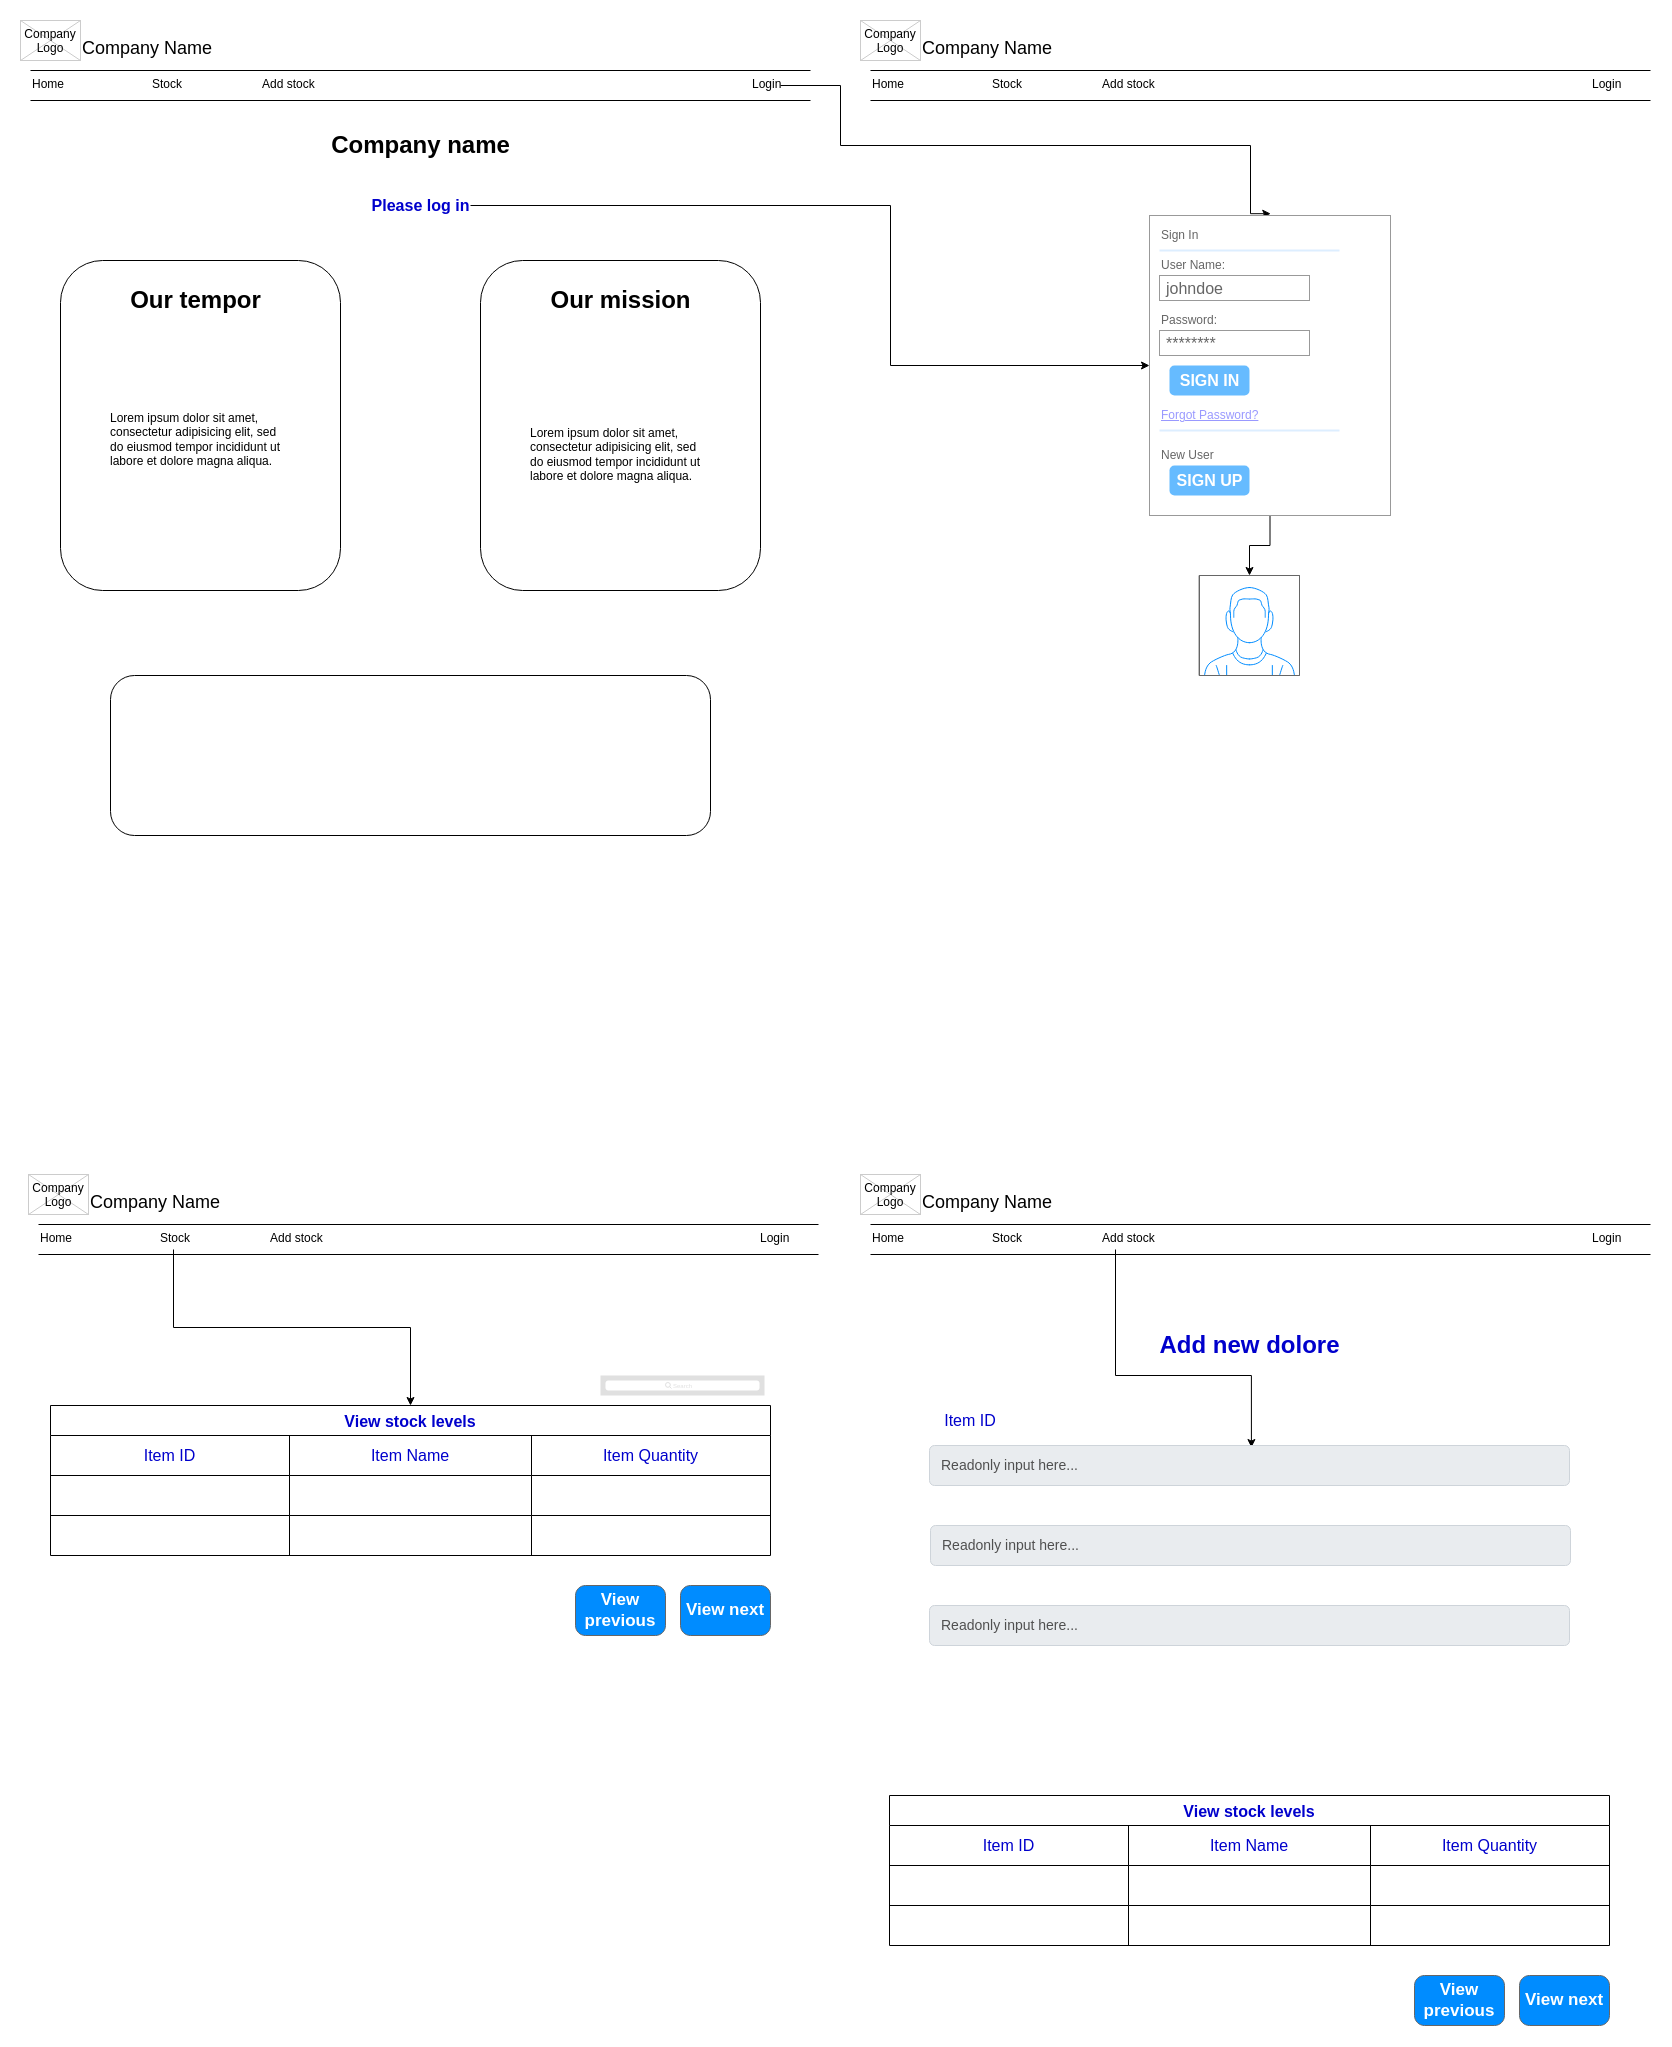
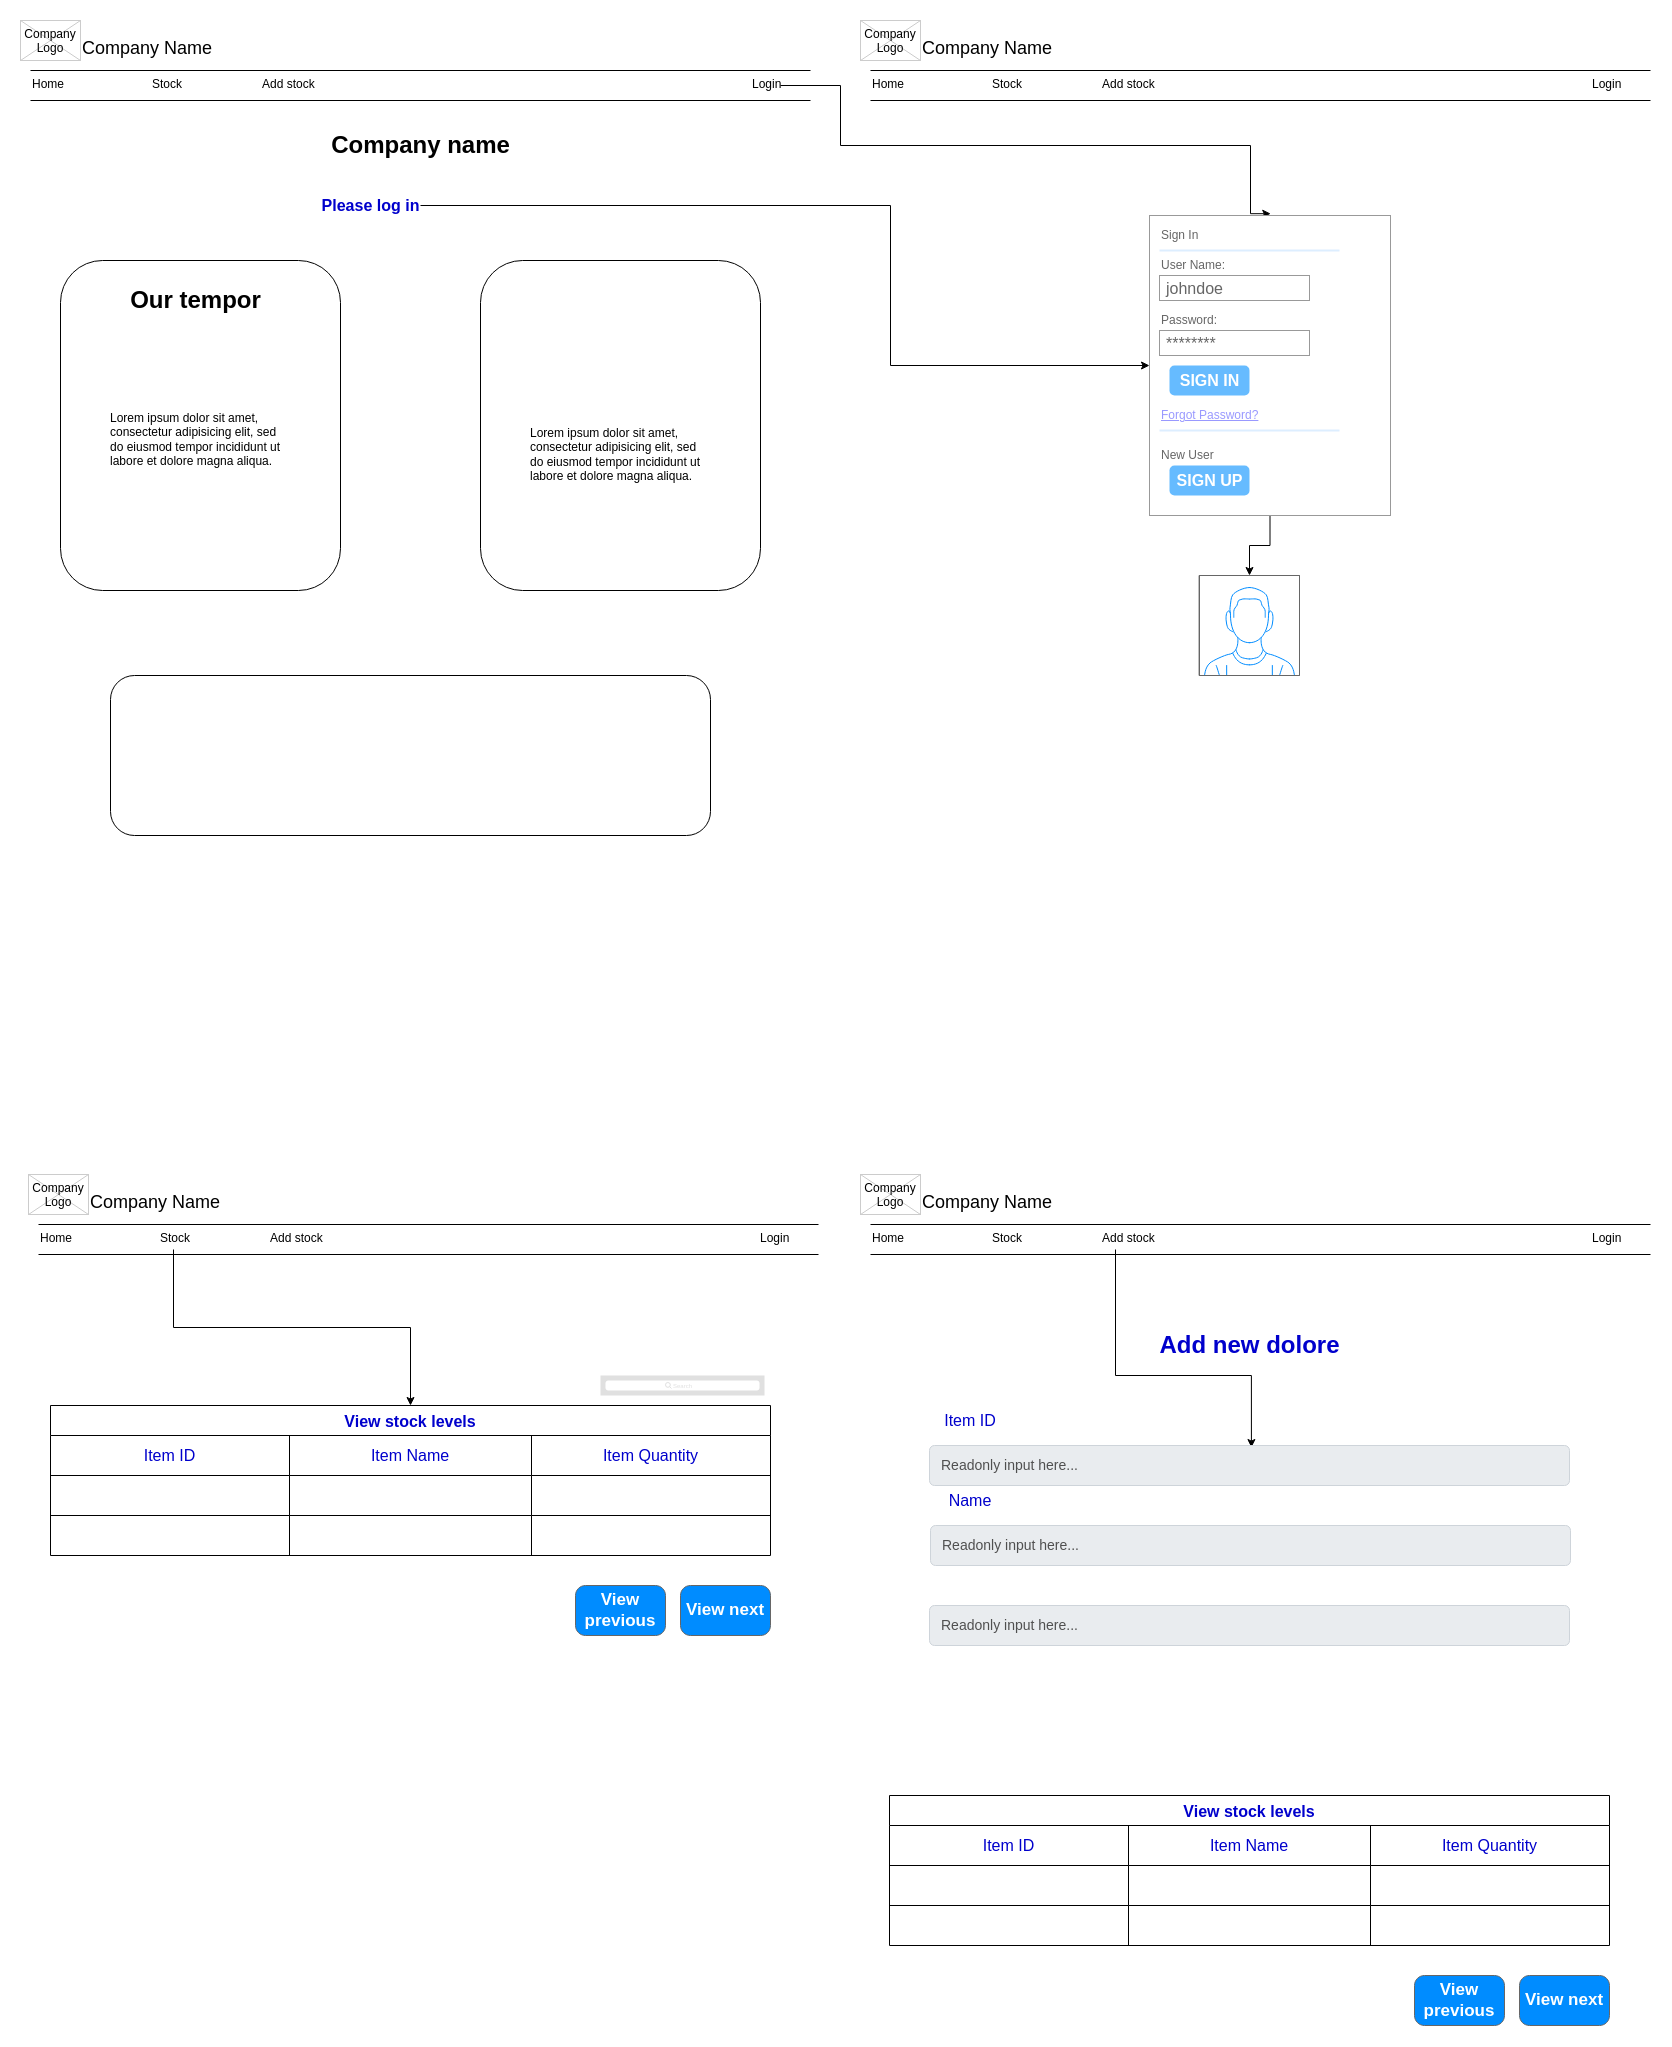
(421, 206) -> (371, 206)
(621, 301) -> none
none -> (971, 1501)
